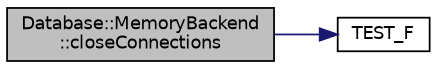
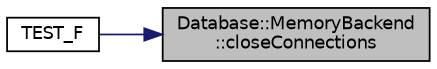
(297, 34) -> (122, 34)
